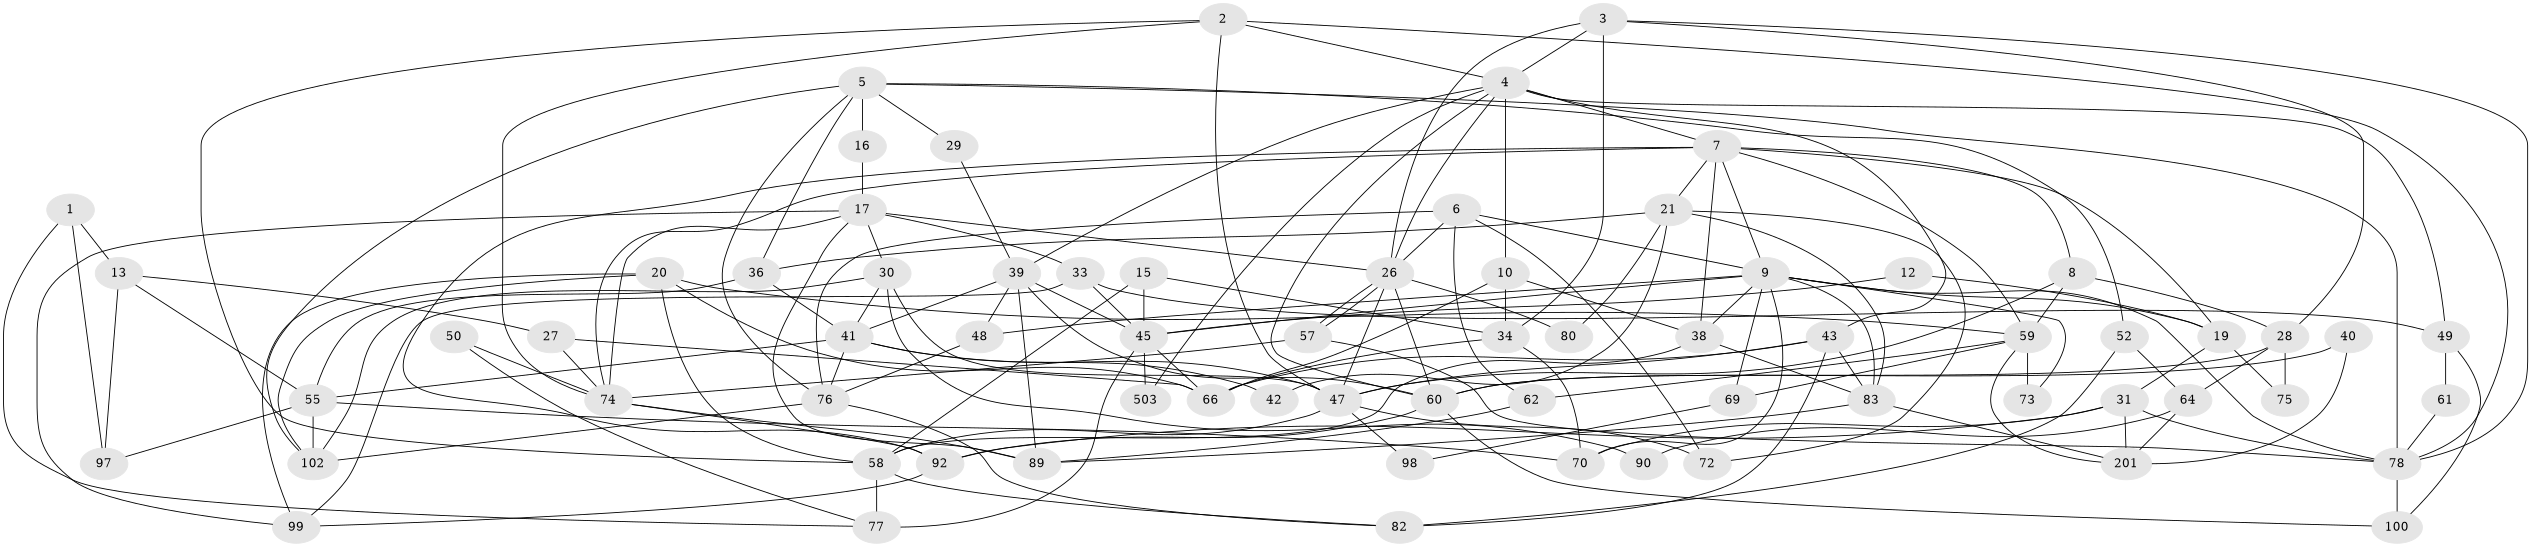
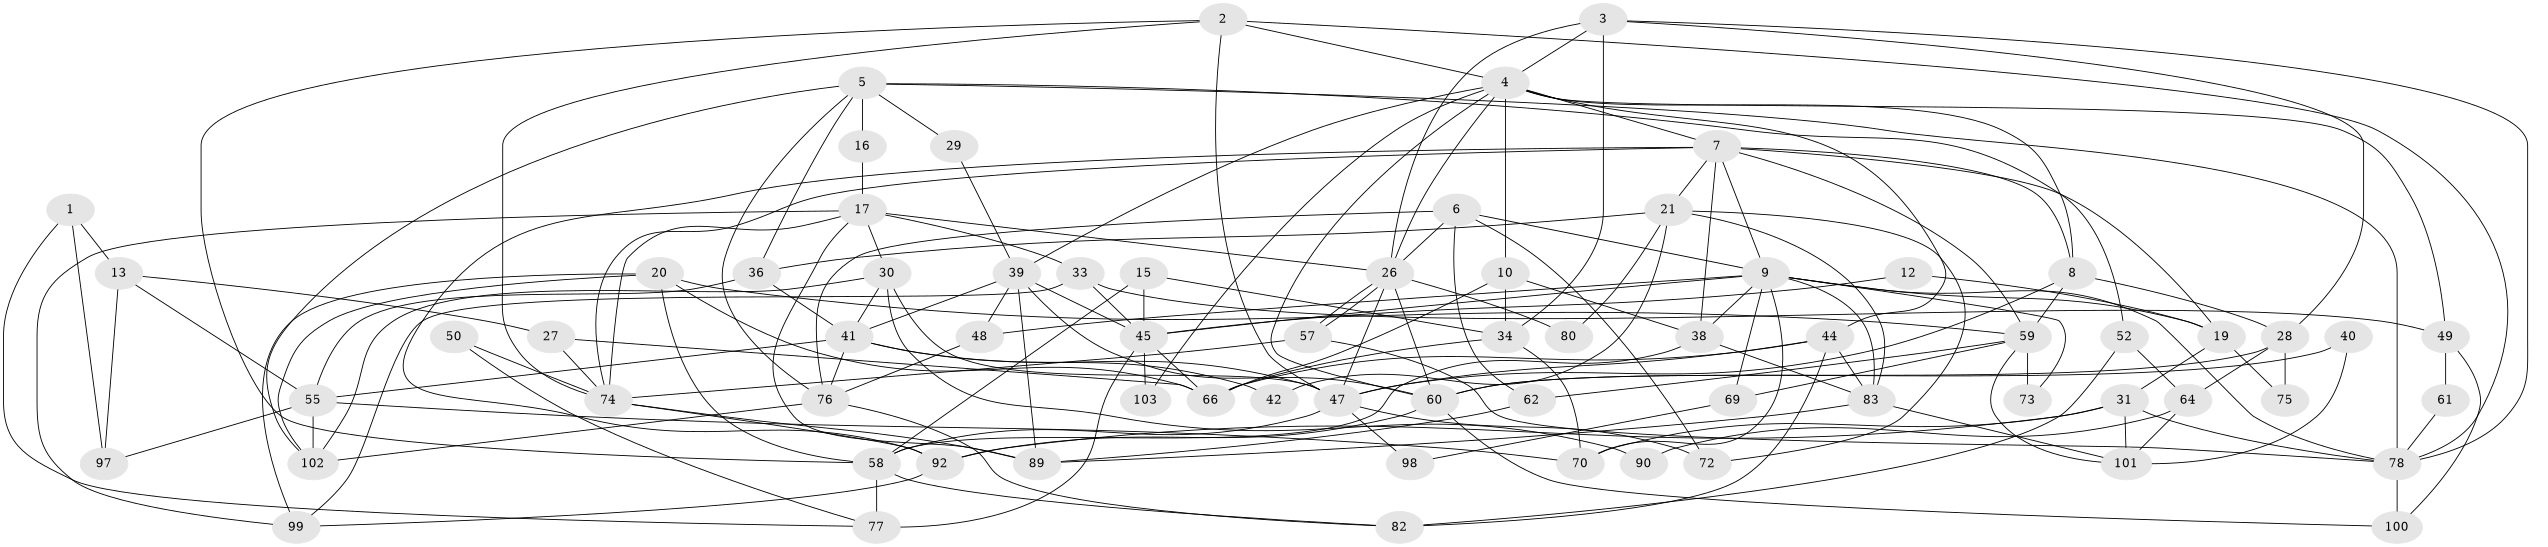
none -> (1936, 114)
(1830, 337) -> (1830, 337)
(1146, 400) -> (1146, 400)
(2126, 464) -> (2126, 464)
